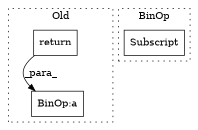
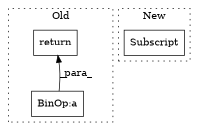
(154, 16) -> (154, 16)
(24, 70) -> (60, 77)
